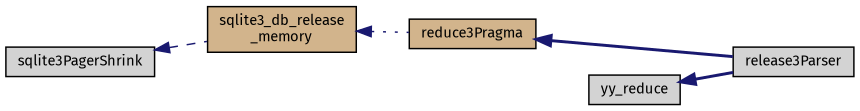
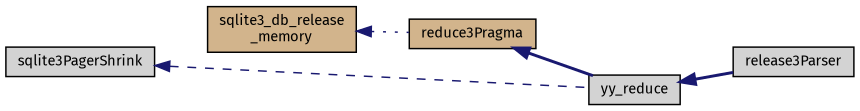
(188, 45) -> (379, 77)
(642, 49) -> (561, 64)
